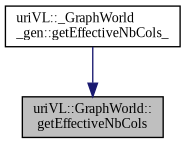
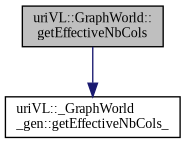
(93, 65) -> (93, 65)
